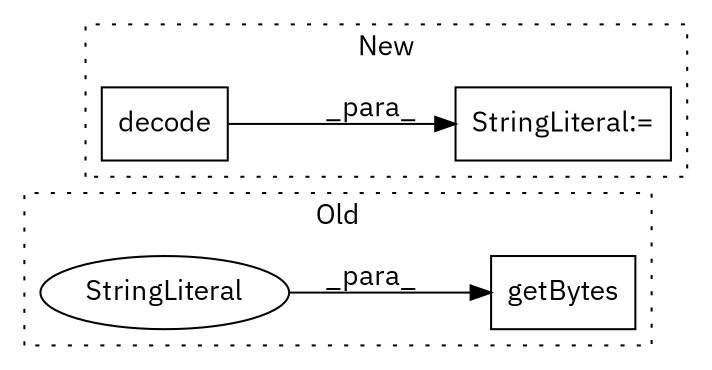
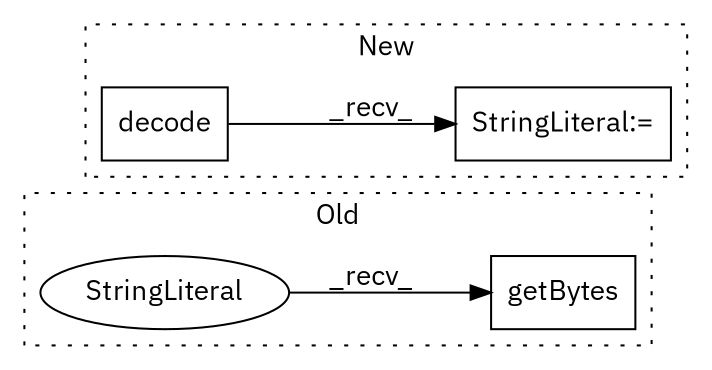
(372, 109) -> (372, 109)
(372, 277) -> (372, 277)
